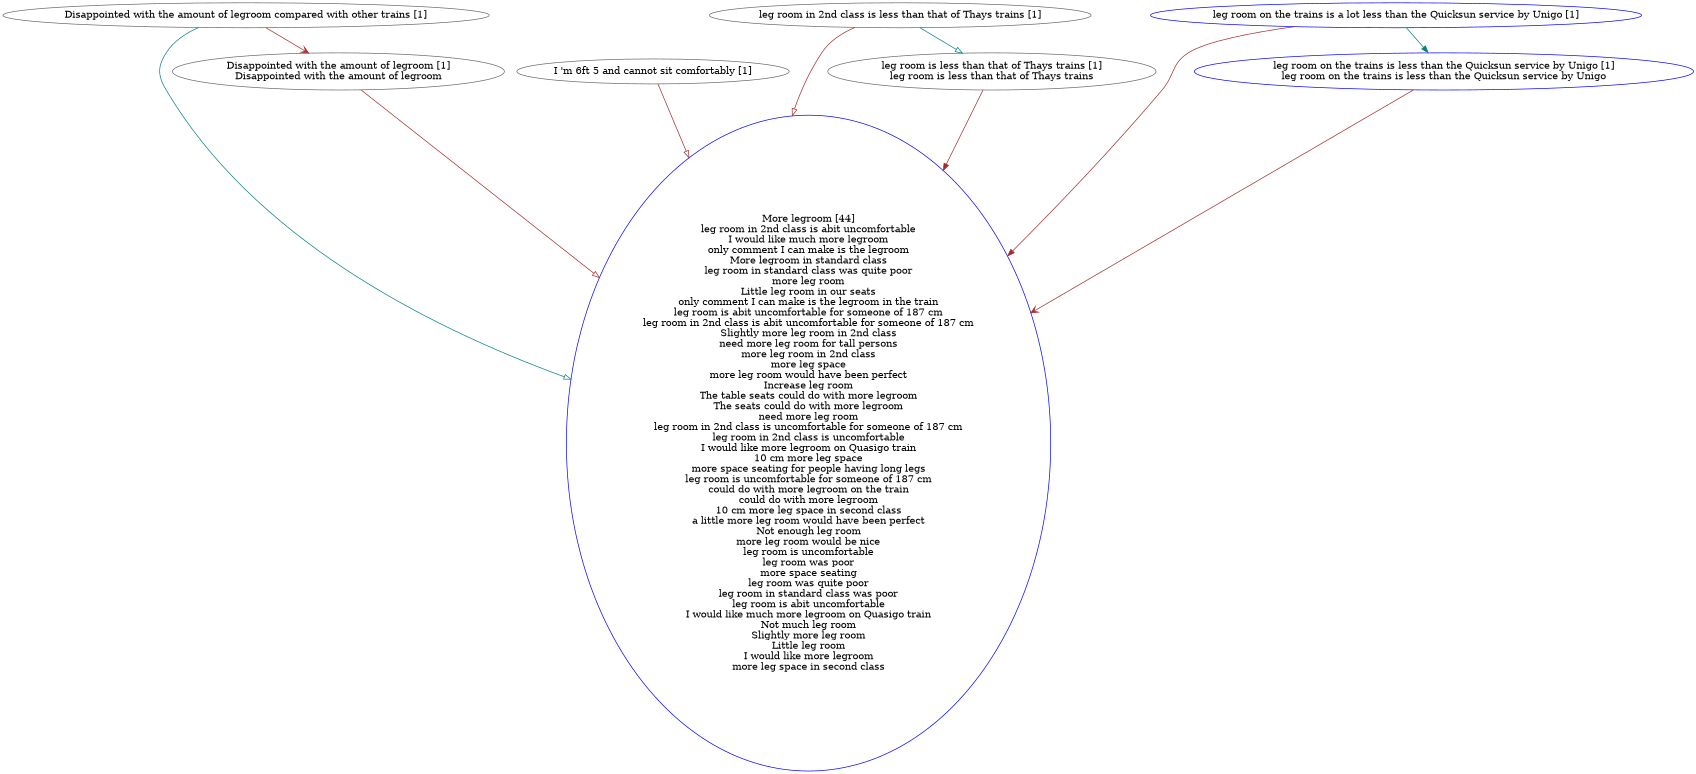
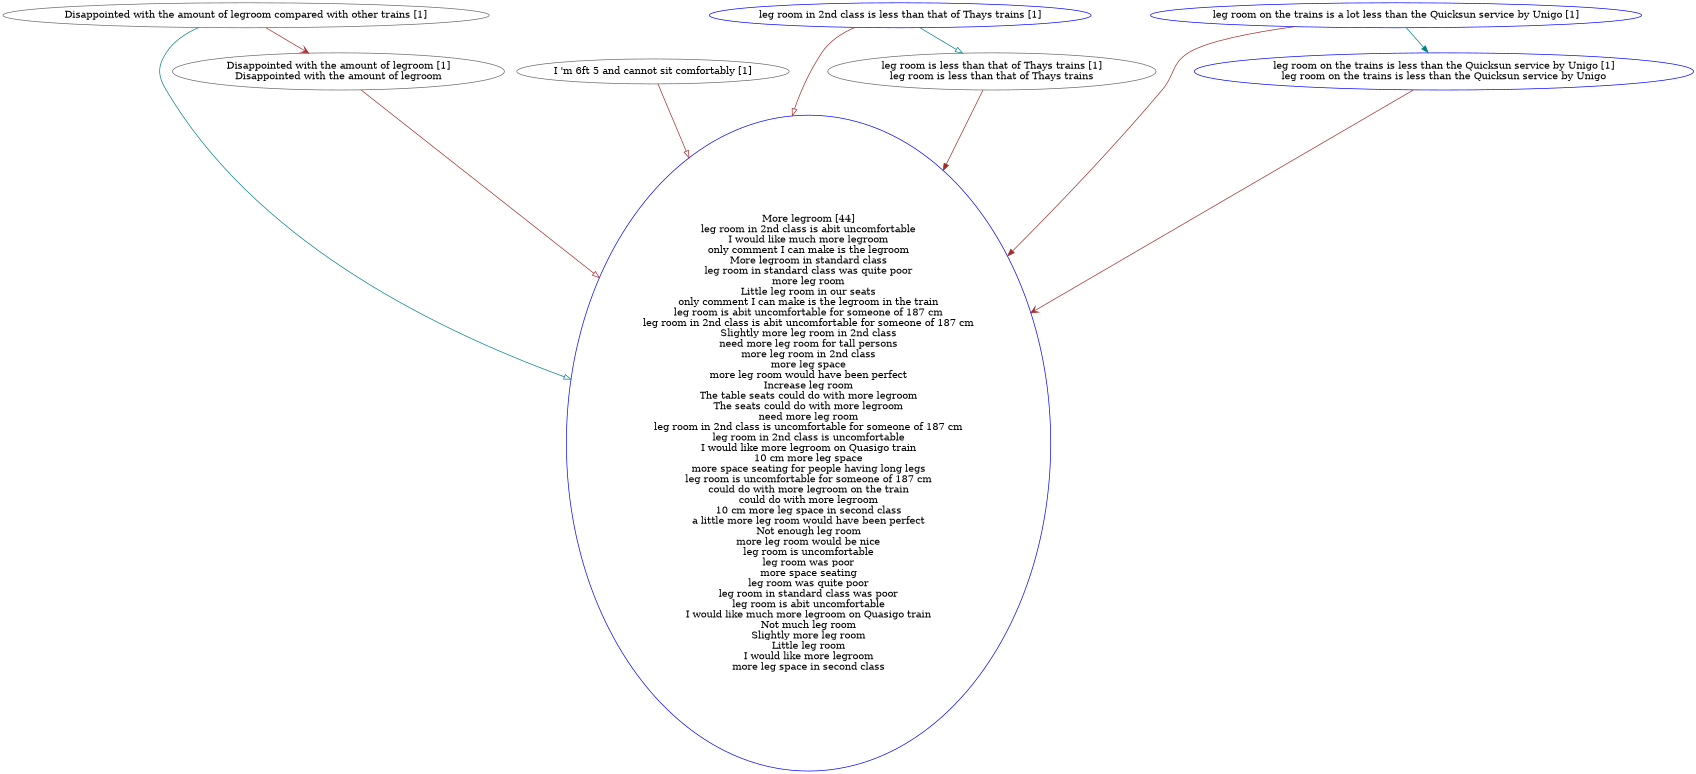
(900, 15) -> (900, 15)
